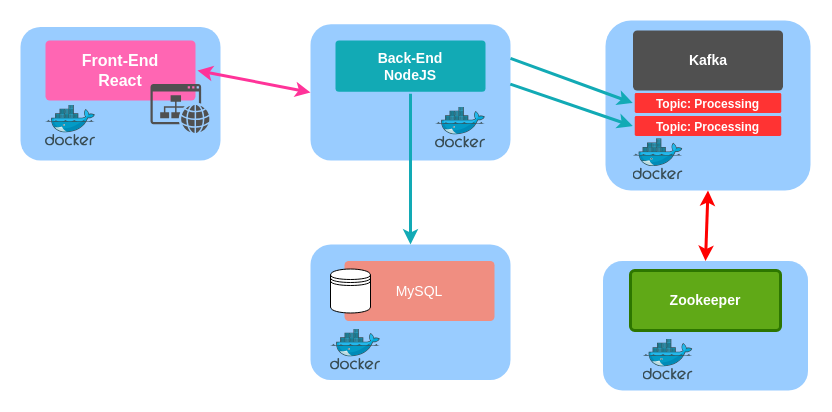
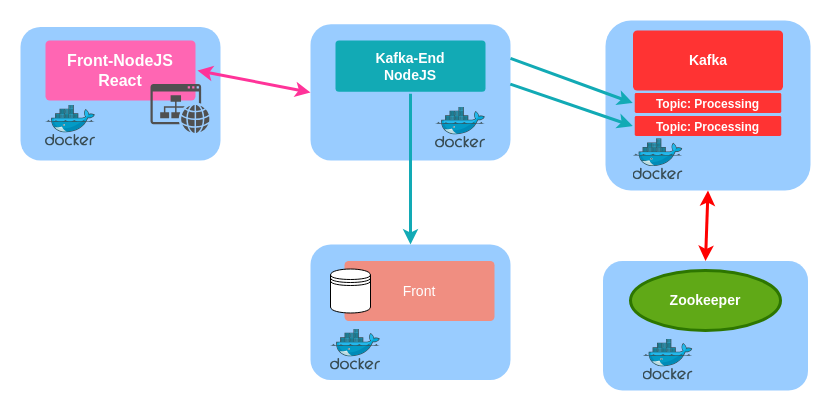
(708, 61) -> (708, 61)
(411, 67) -> (411, 67)
(121, 71) -> (121, 71)
(420, 292) -> (420, 292)
(706, 301) -> (706, 301)
